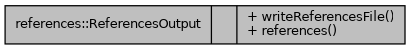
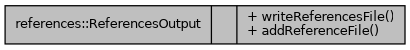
(292, 31) -> (313, 31)
